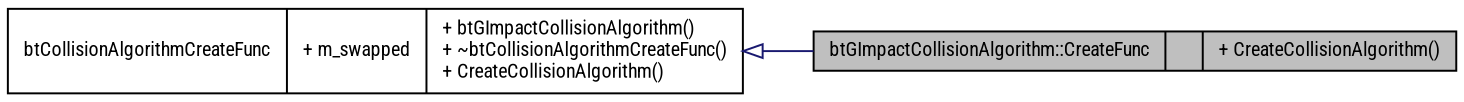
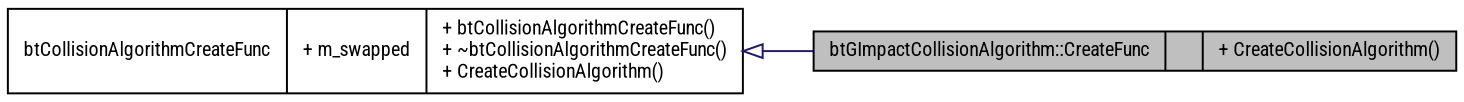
(569, 28) -> (579, 28)
